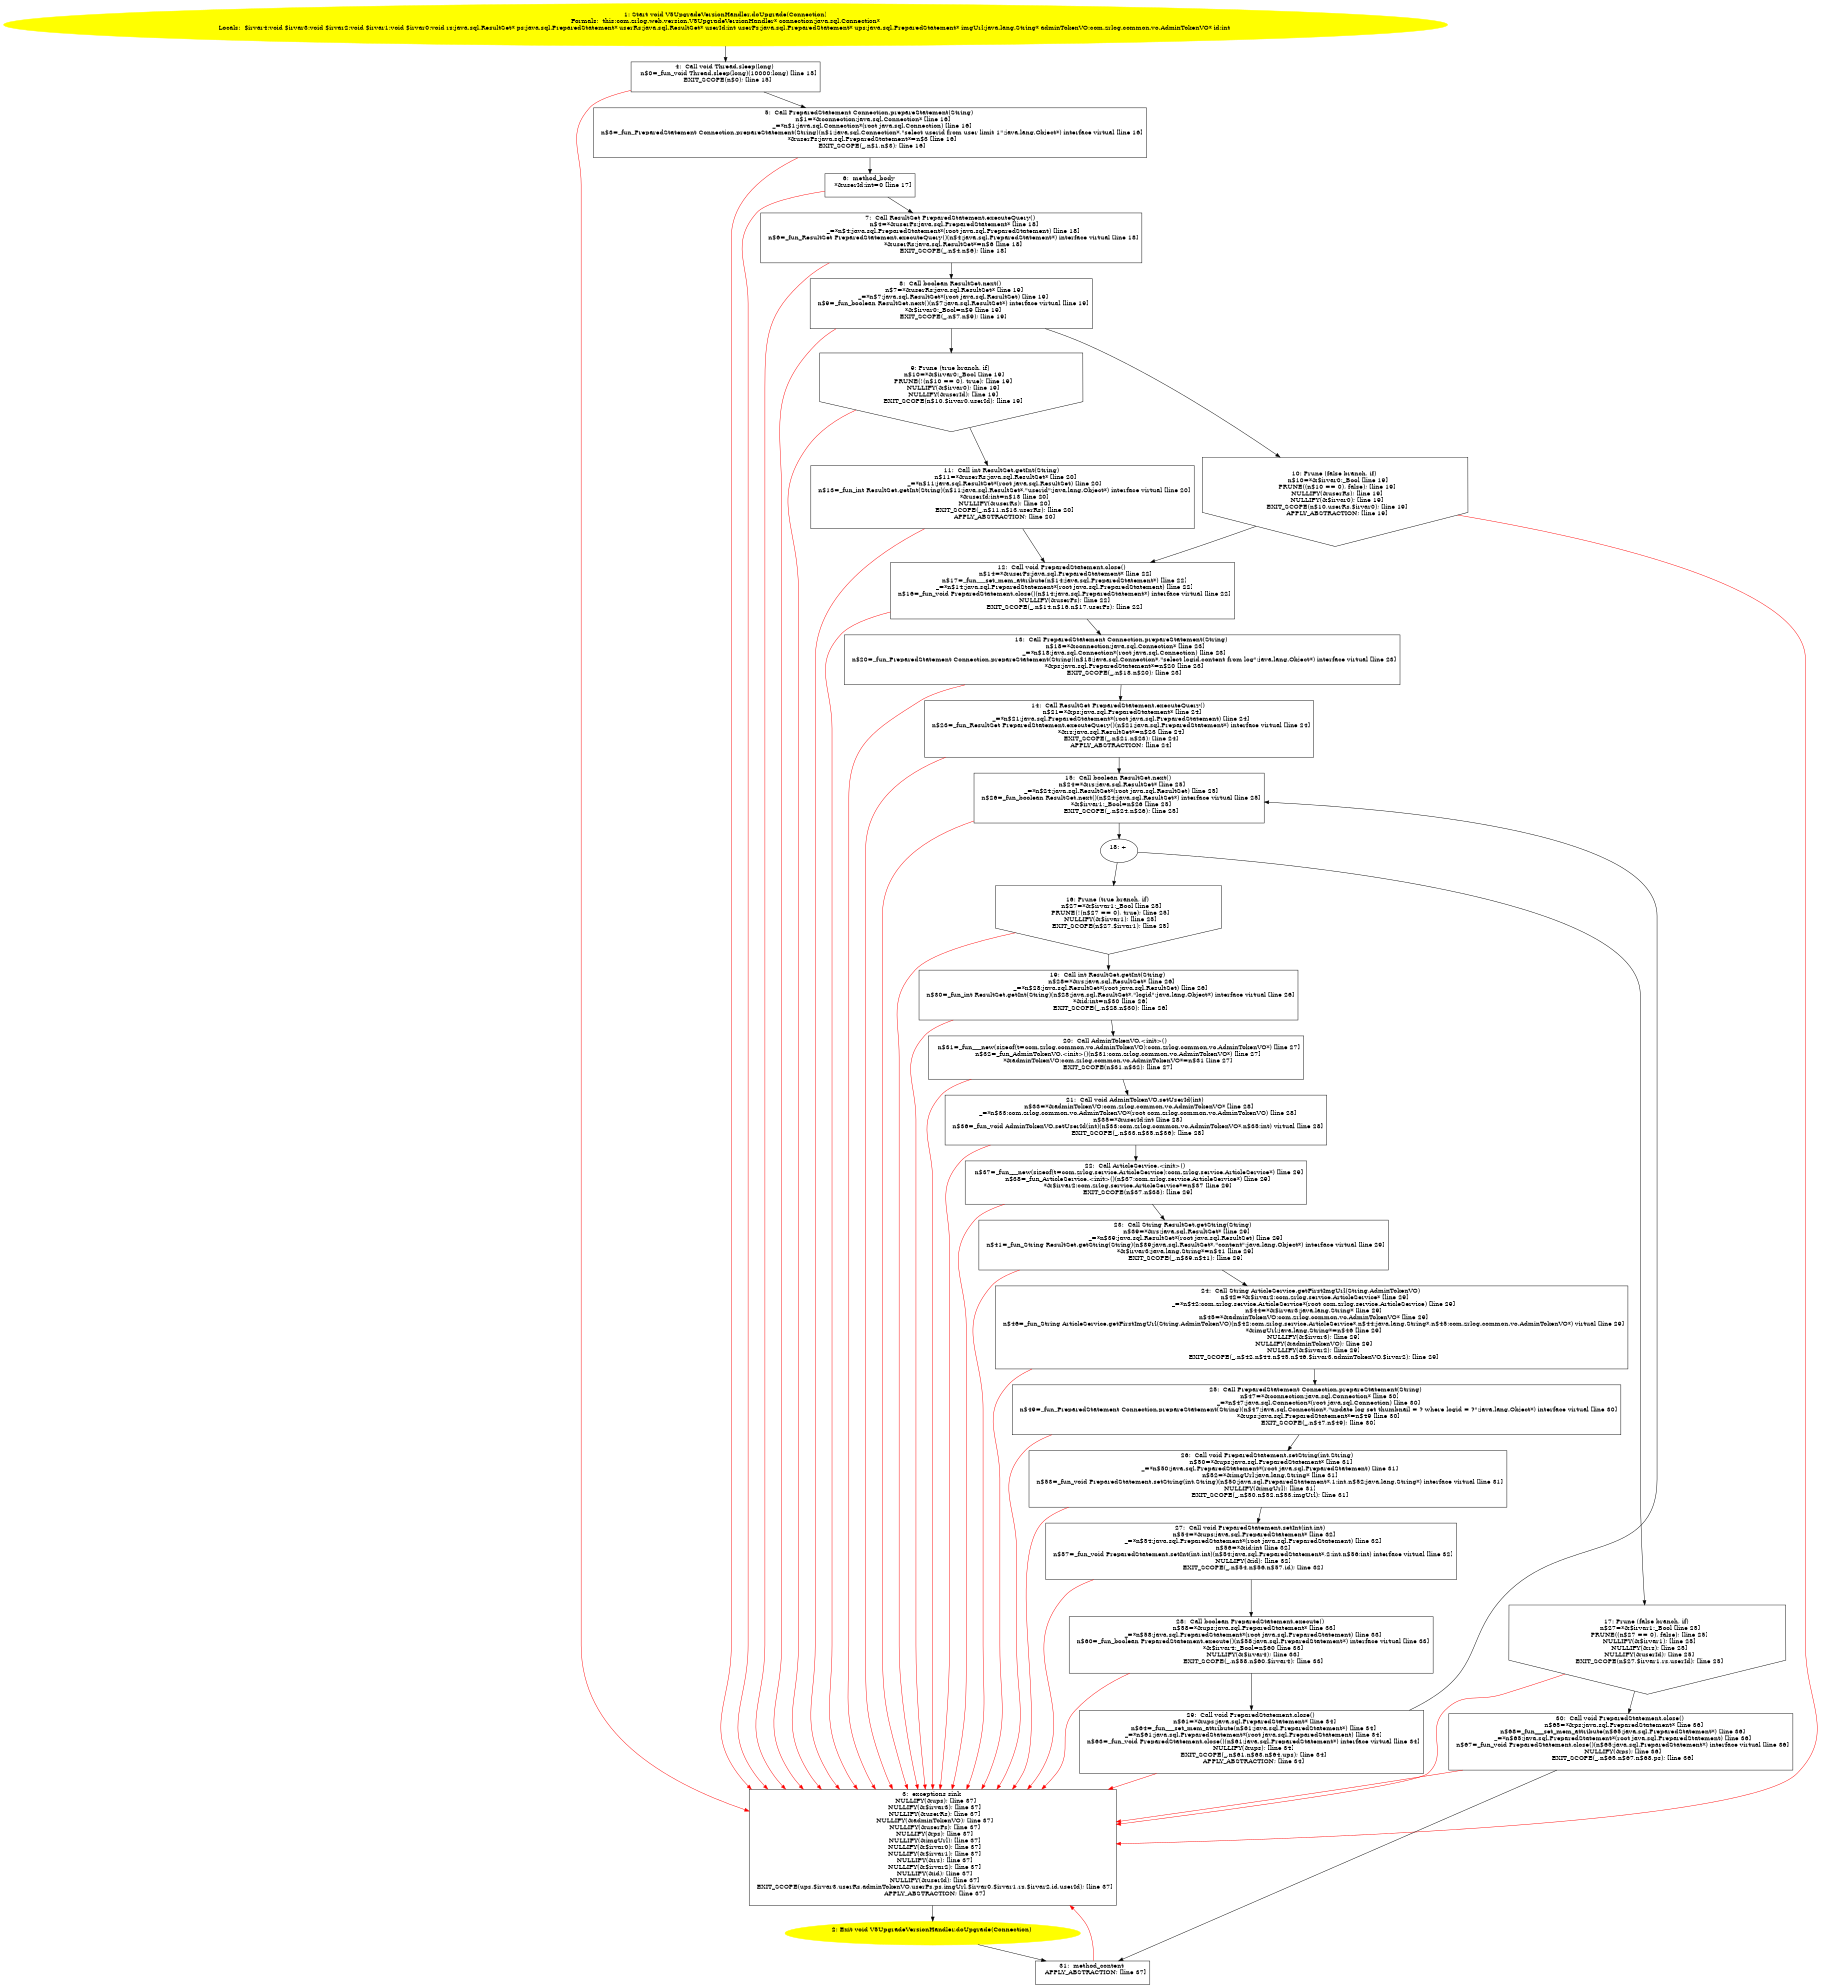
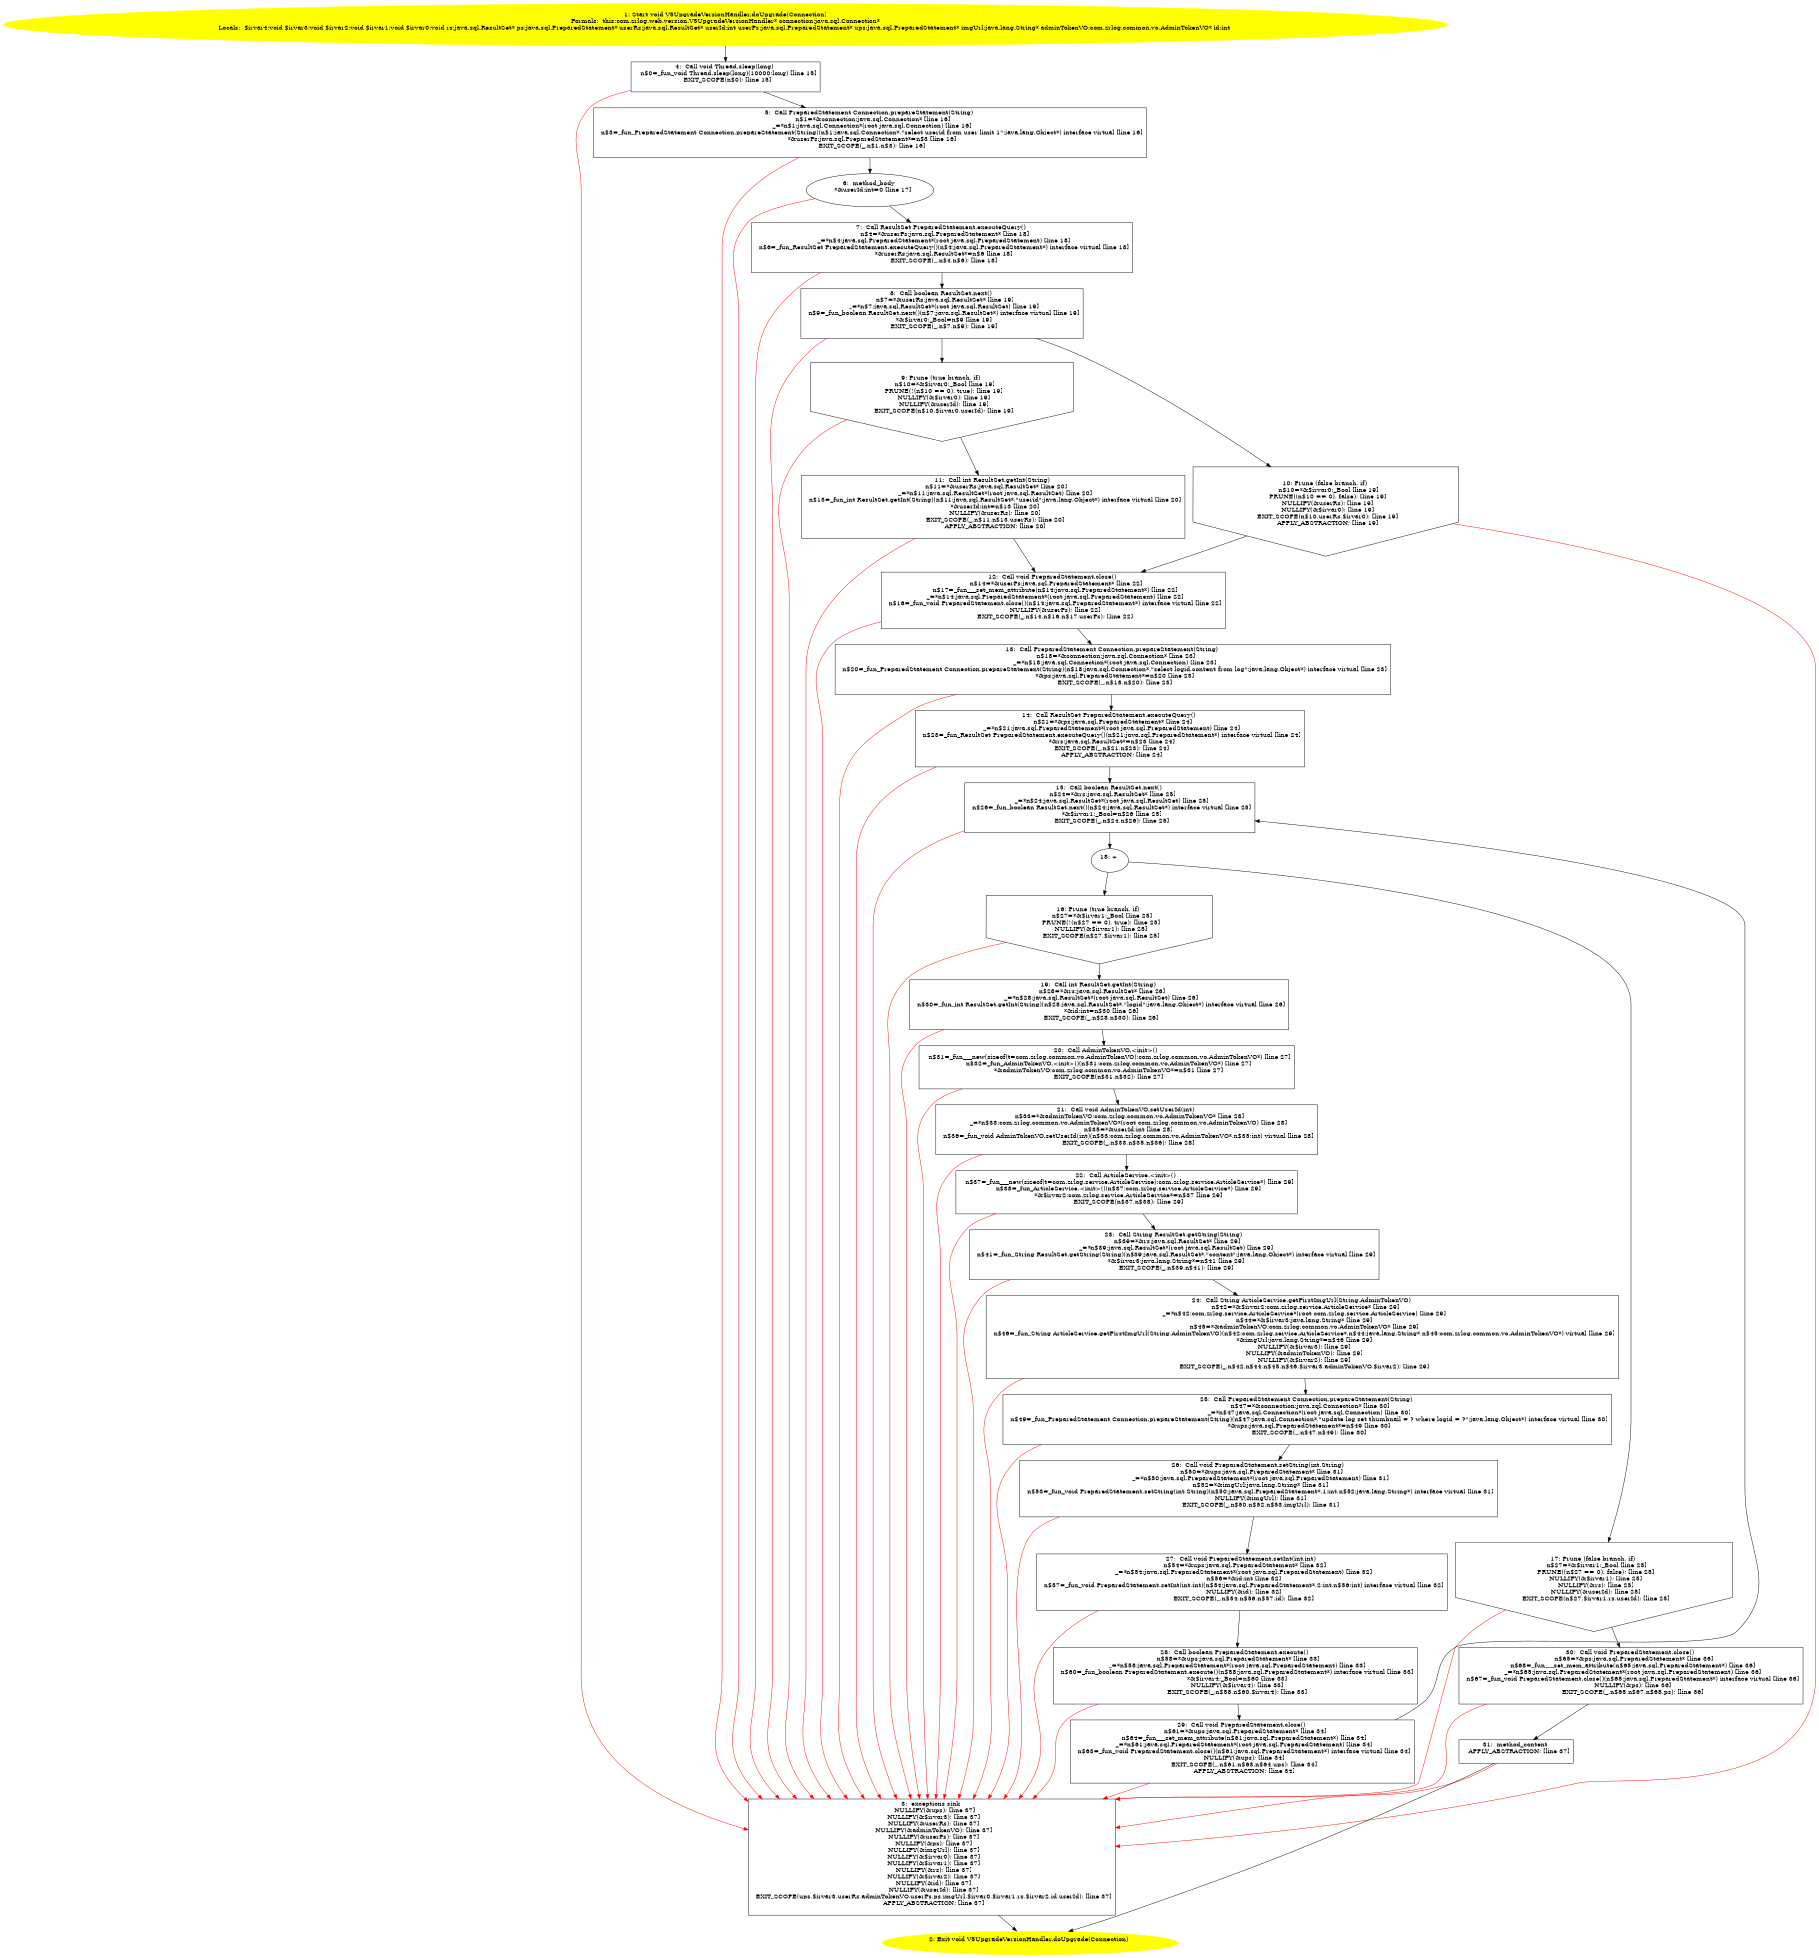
(870, 185) -> (870, 190)
(1010, 1952) -> (1286, 1854)
